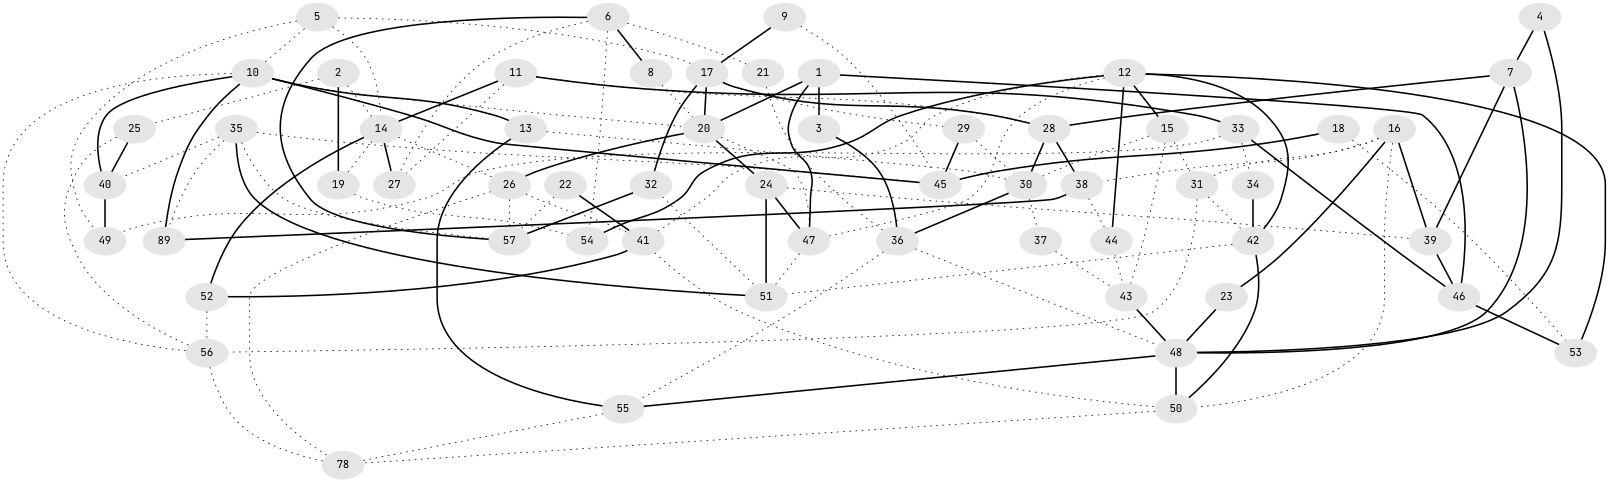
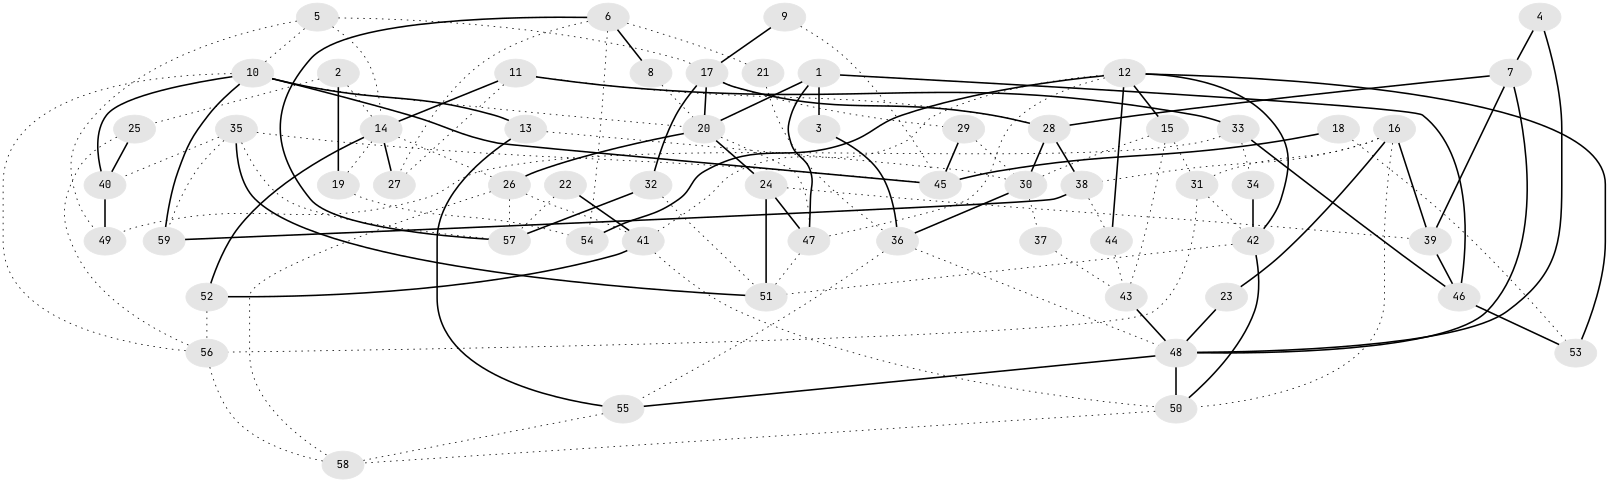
(164, 241) -> (164, 241)
(343, 465) -> (343, 465)
